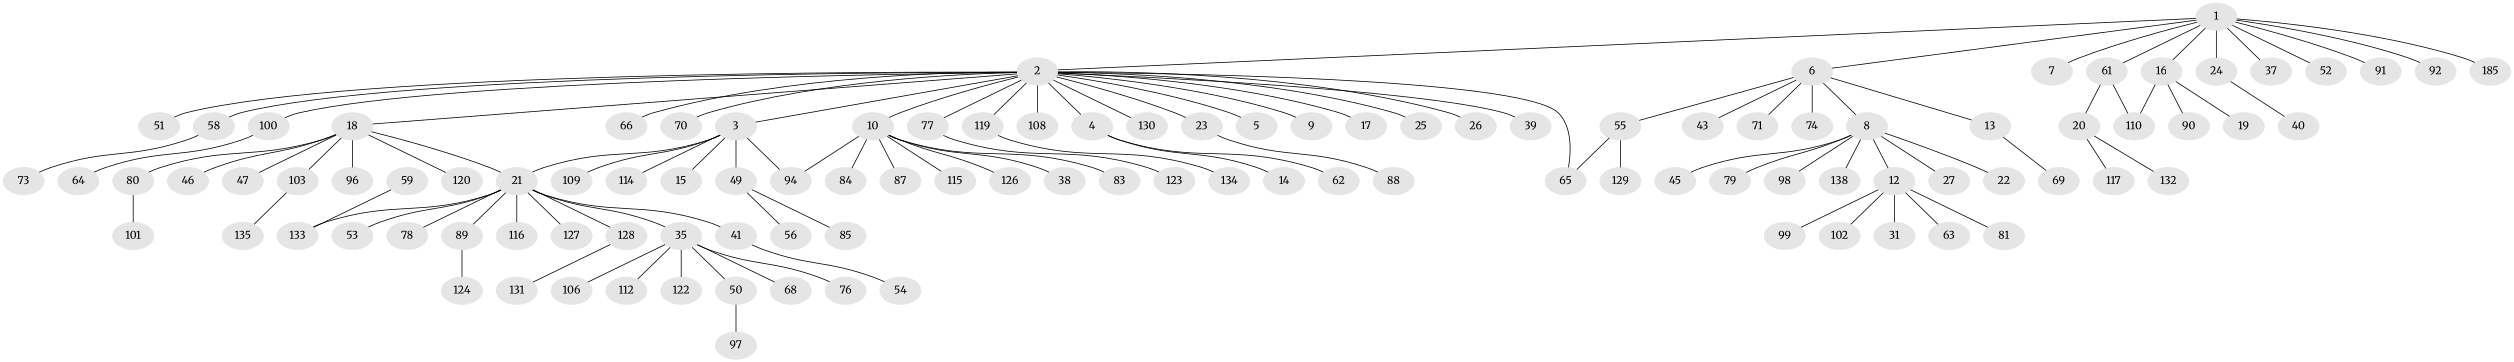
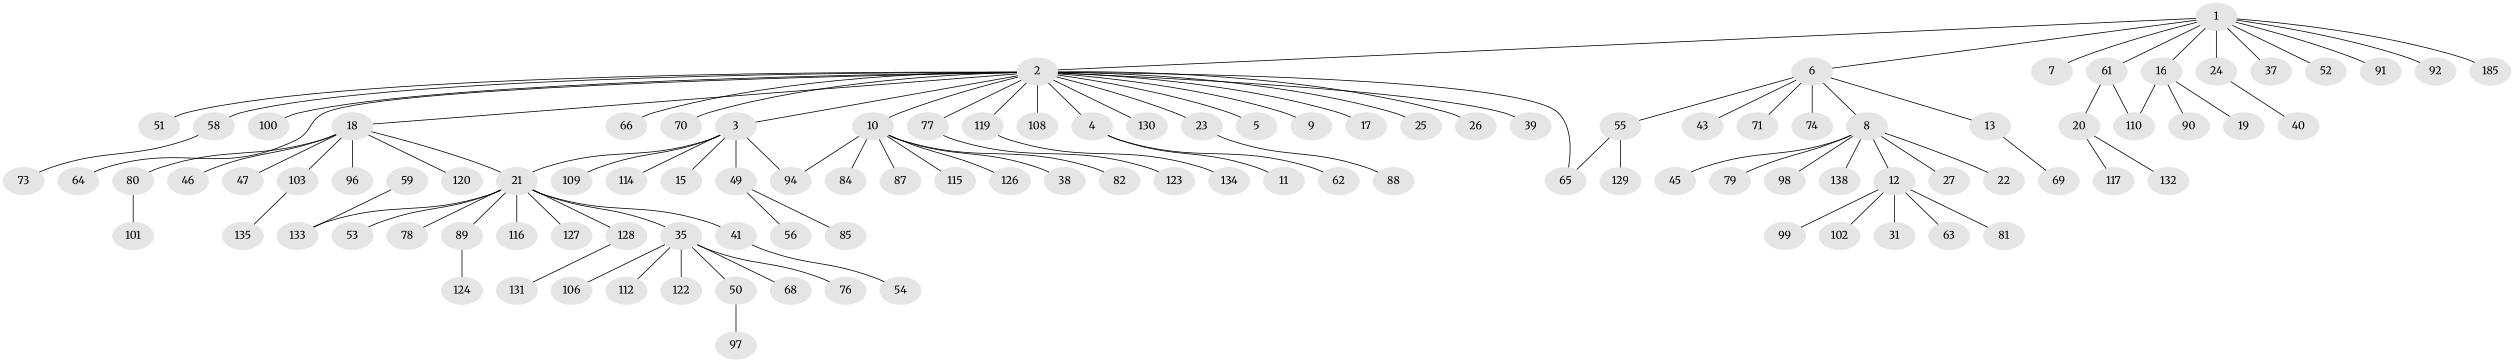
(174, 154) -> (315, 120)
(1120, 181) -> (1120, 181)
(1284, 181) -> (1284, 181)
